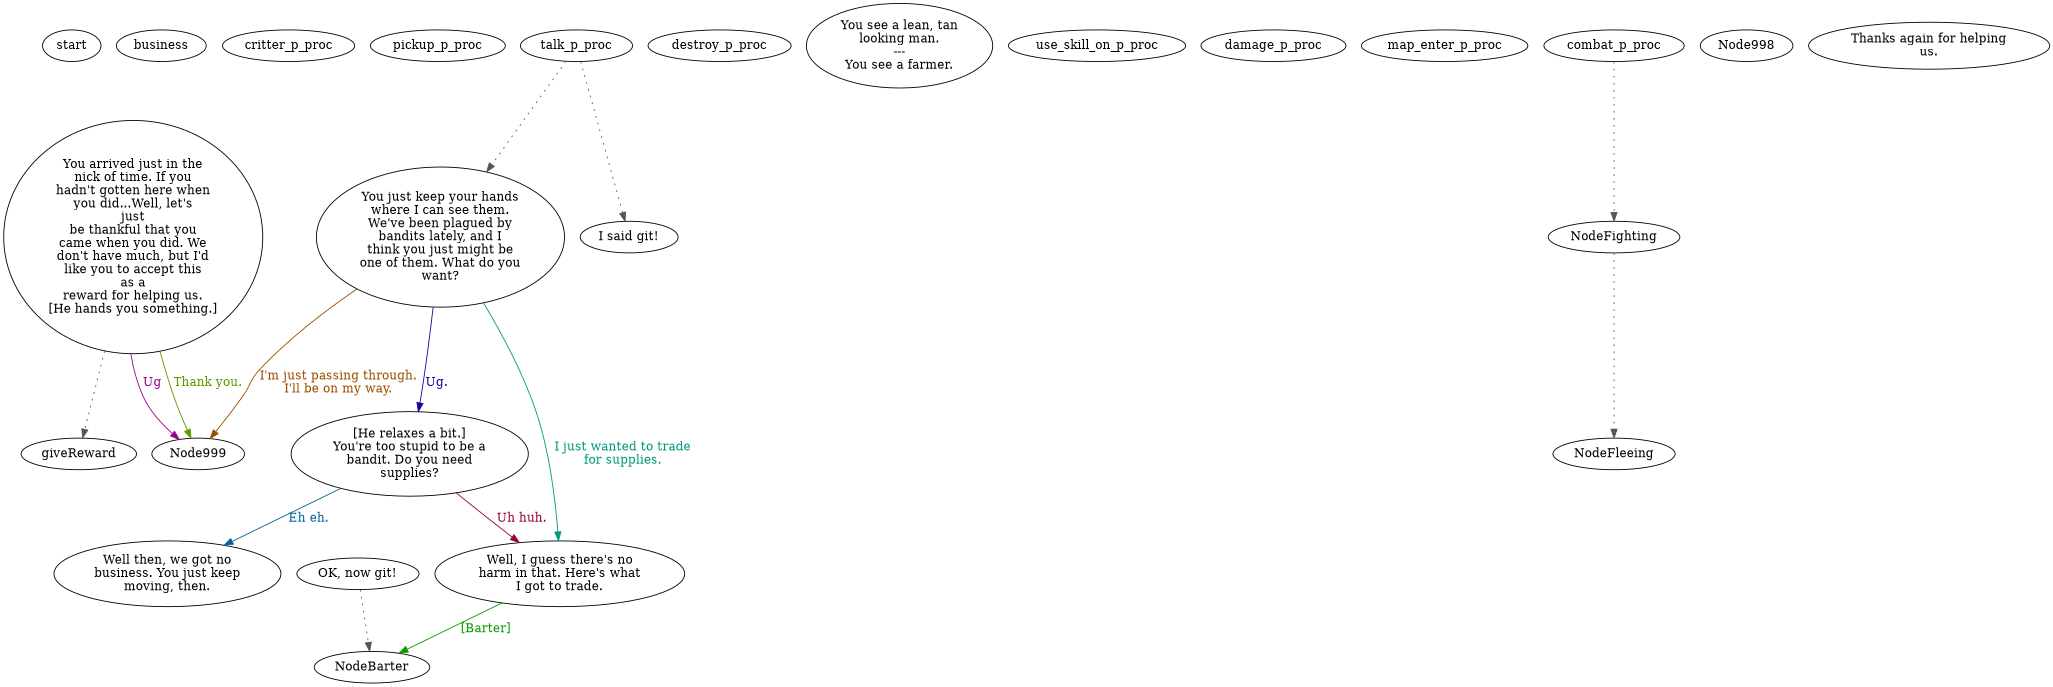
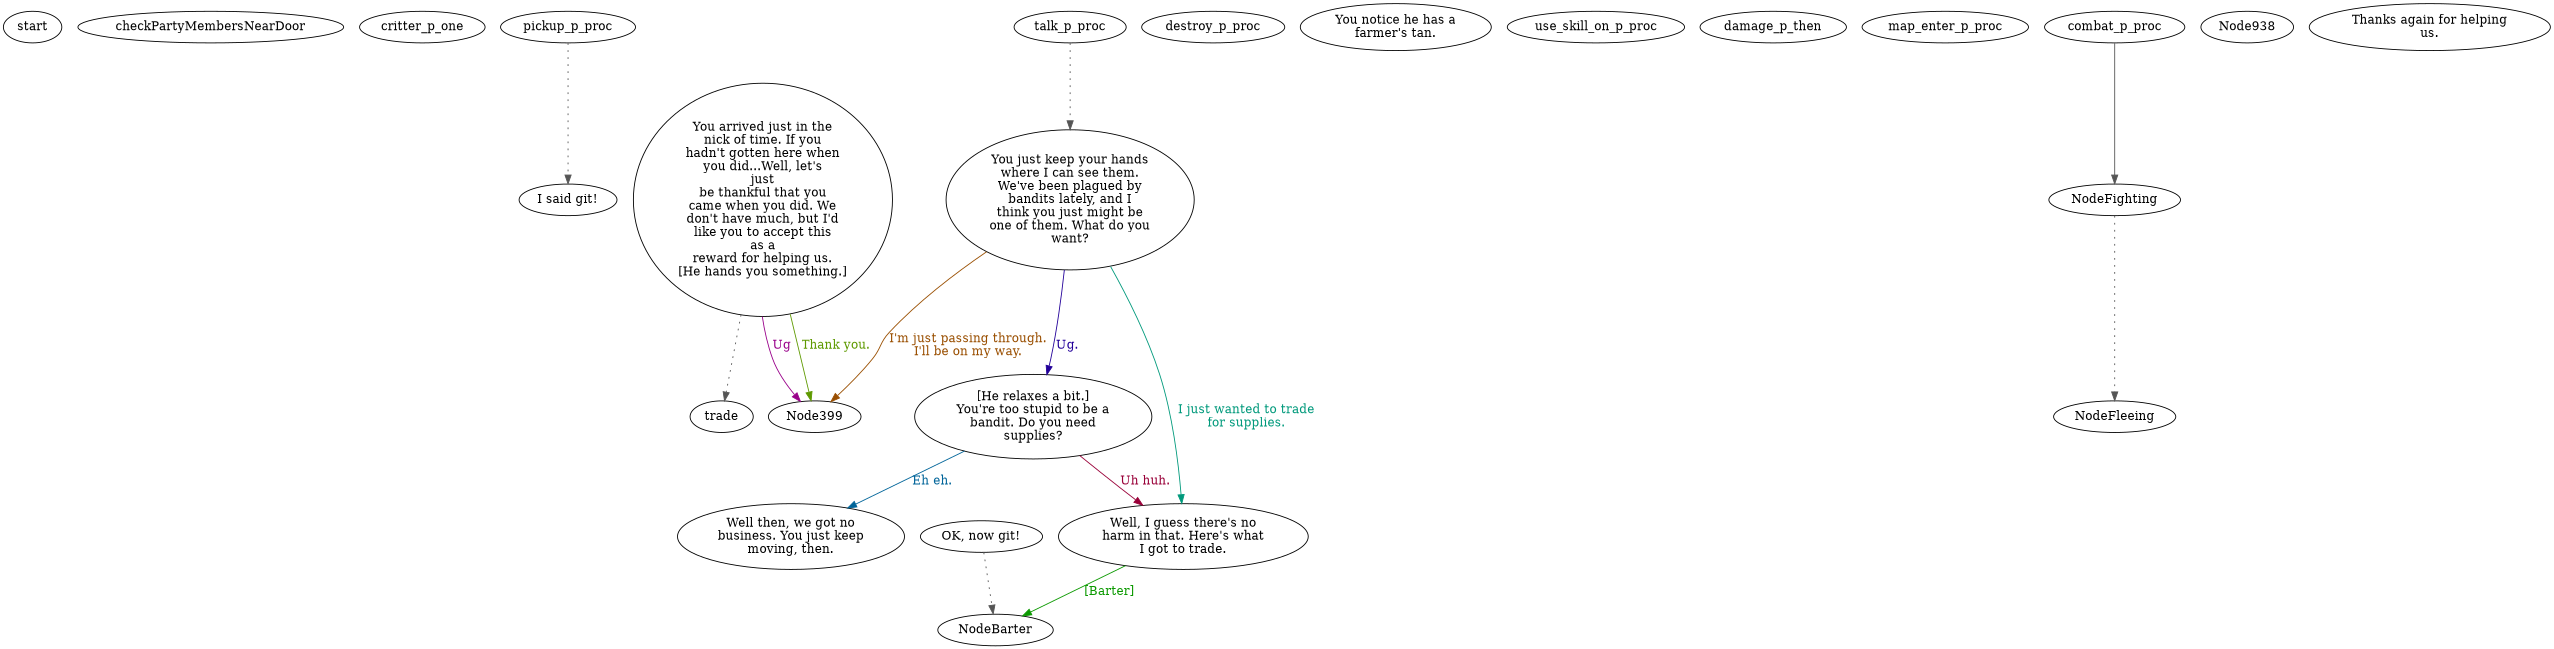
none -> (1396, 27)
(161, 46) -> (211, 27)
(289, 46) -> (422, 27)
(900, 46) -> none
(1273, 46) -> (1773, 27)
(1747, 46) -> (2247, 27)
(602, 137) -> (568, 109)
(1614, 137) -> (2115, 109)
(79, 454) -> (722, 417)
(198, 454) -> (815, 417)
